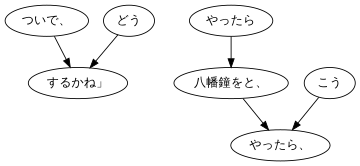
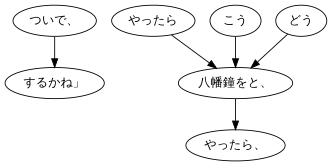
(107, 48) -> (273, 48)
(308, 110) -> (236, 48)
